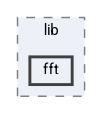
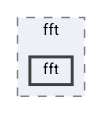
(51, 31) -> (51, 31)
